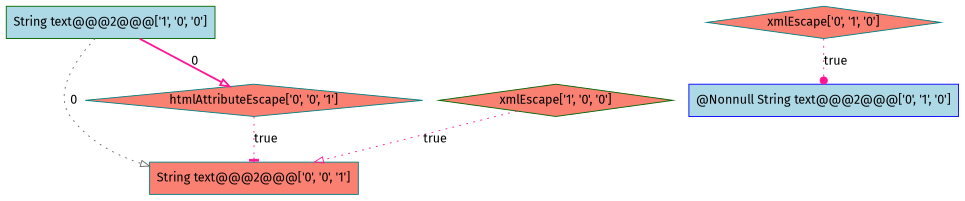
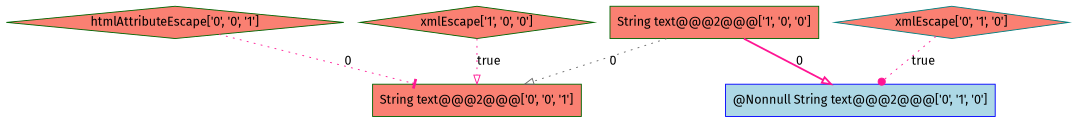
(111, 22) -> (714, 22)
(181, 60) -> (783, 59)
(254, 100) -> (175, 22)
(266, 139) -> (348, 61)
(254, 178) -> (477, 100)
